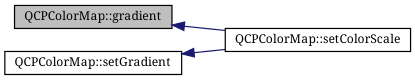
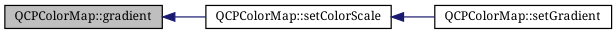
(210, 51) -> (419, 17)
